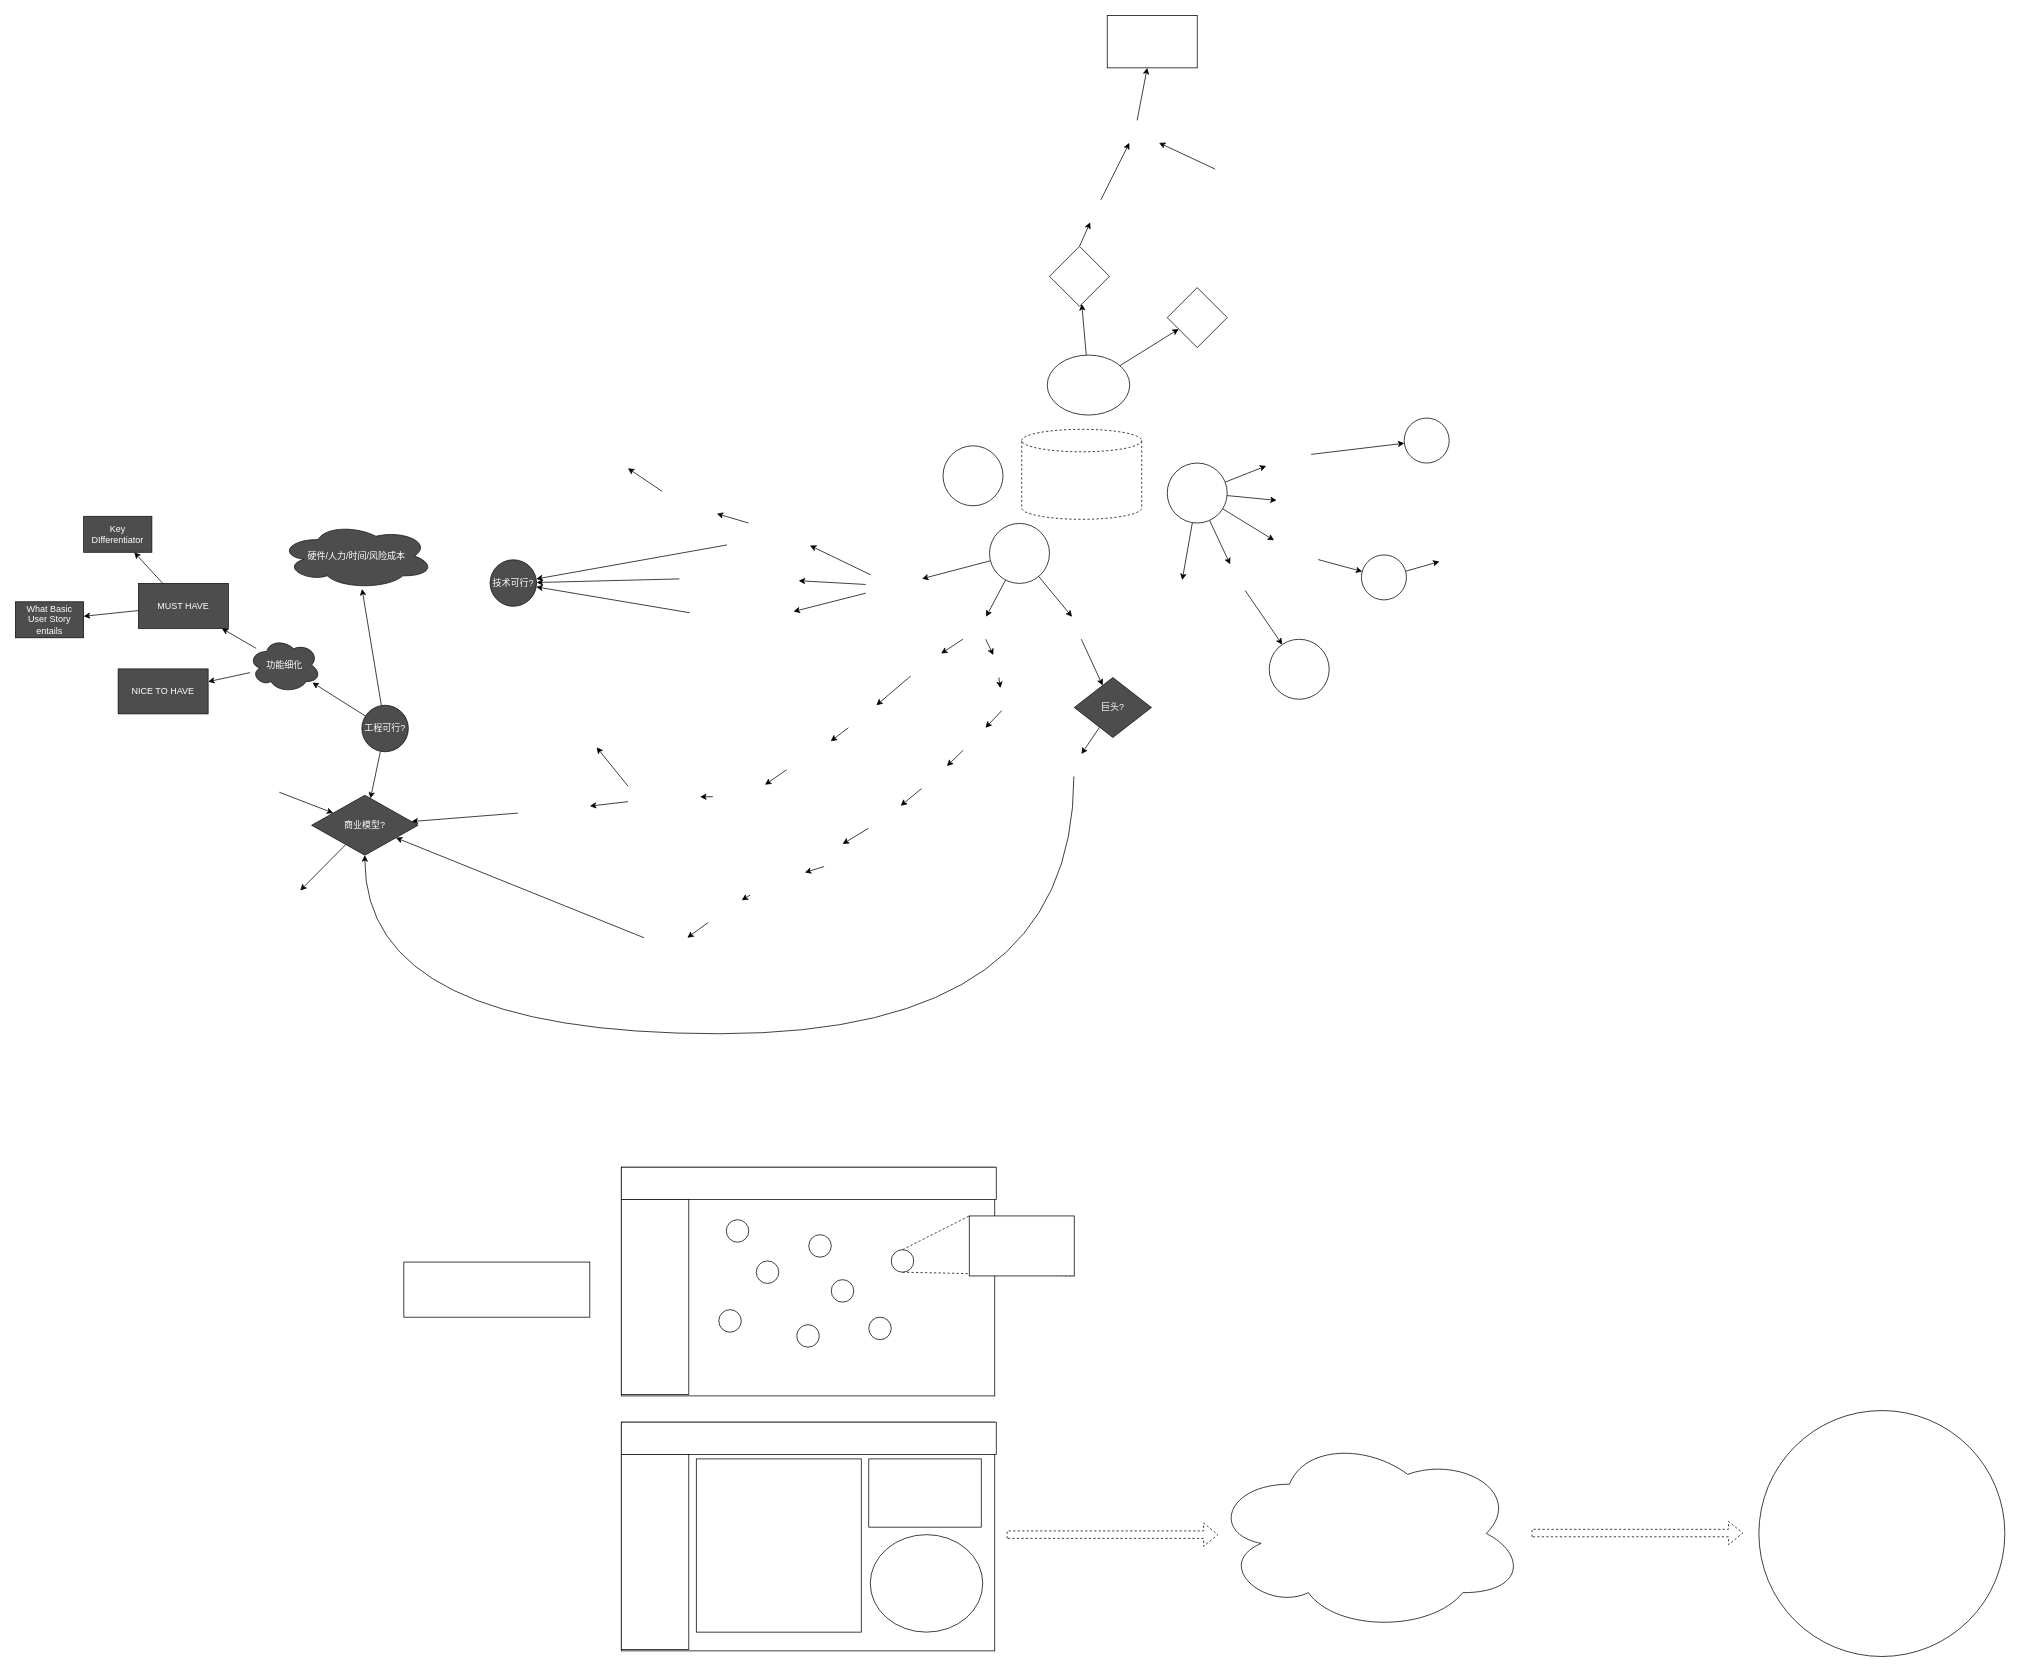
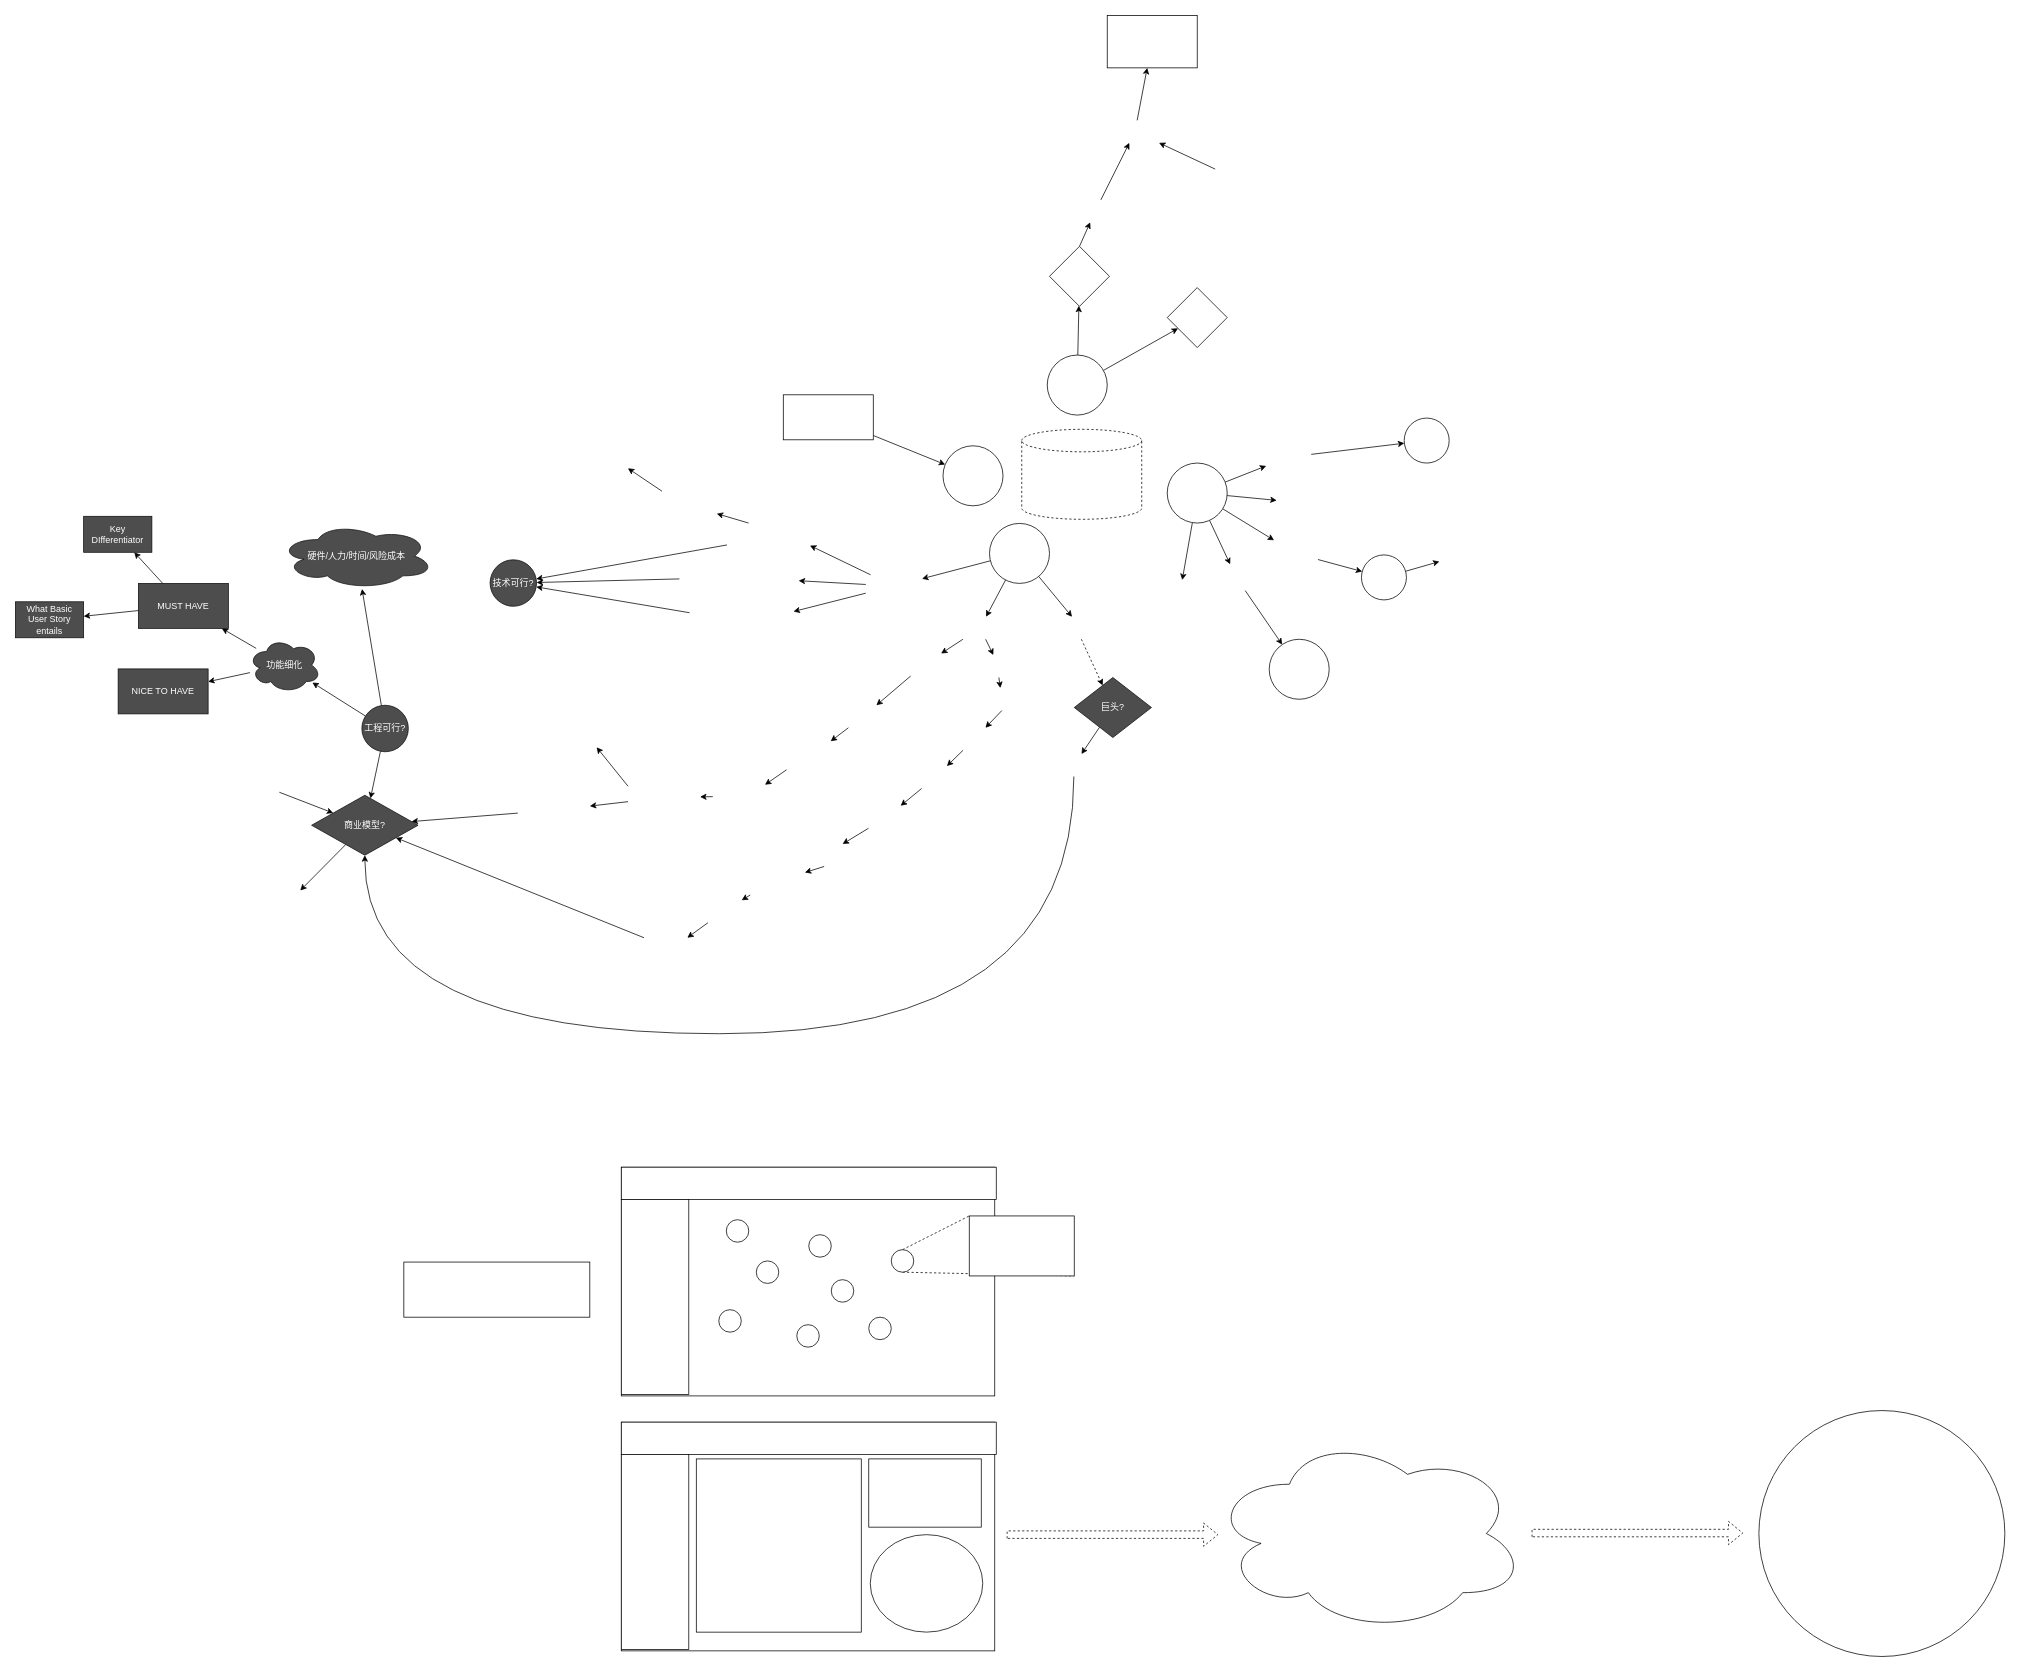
(1089, 385) -> (1077, 385)
none -> (828, 417)
none -> (907, 449)
(1091, 660) -> (1091, 660)
